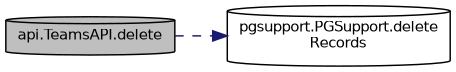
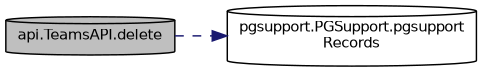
(339, 36) -> (352, 36)
